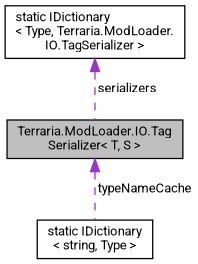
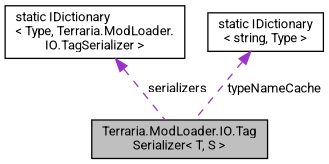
(95, 196) -> (218, 91)
